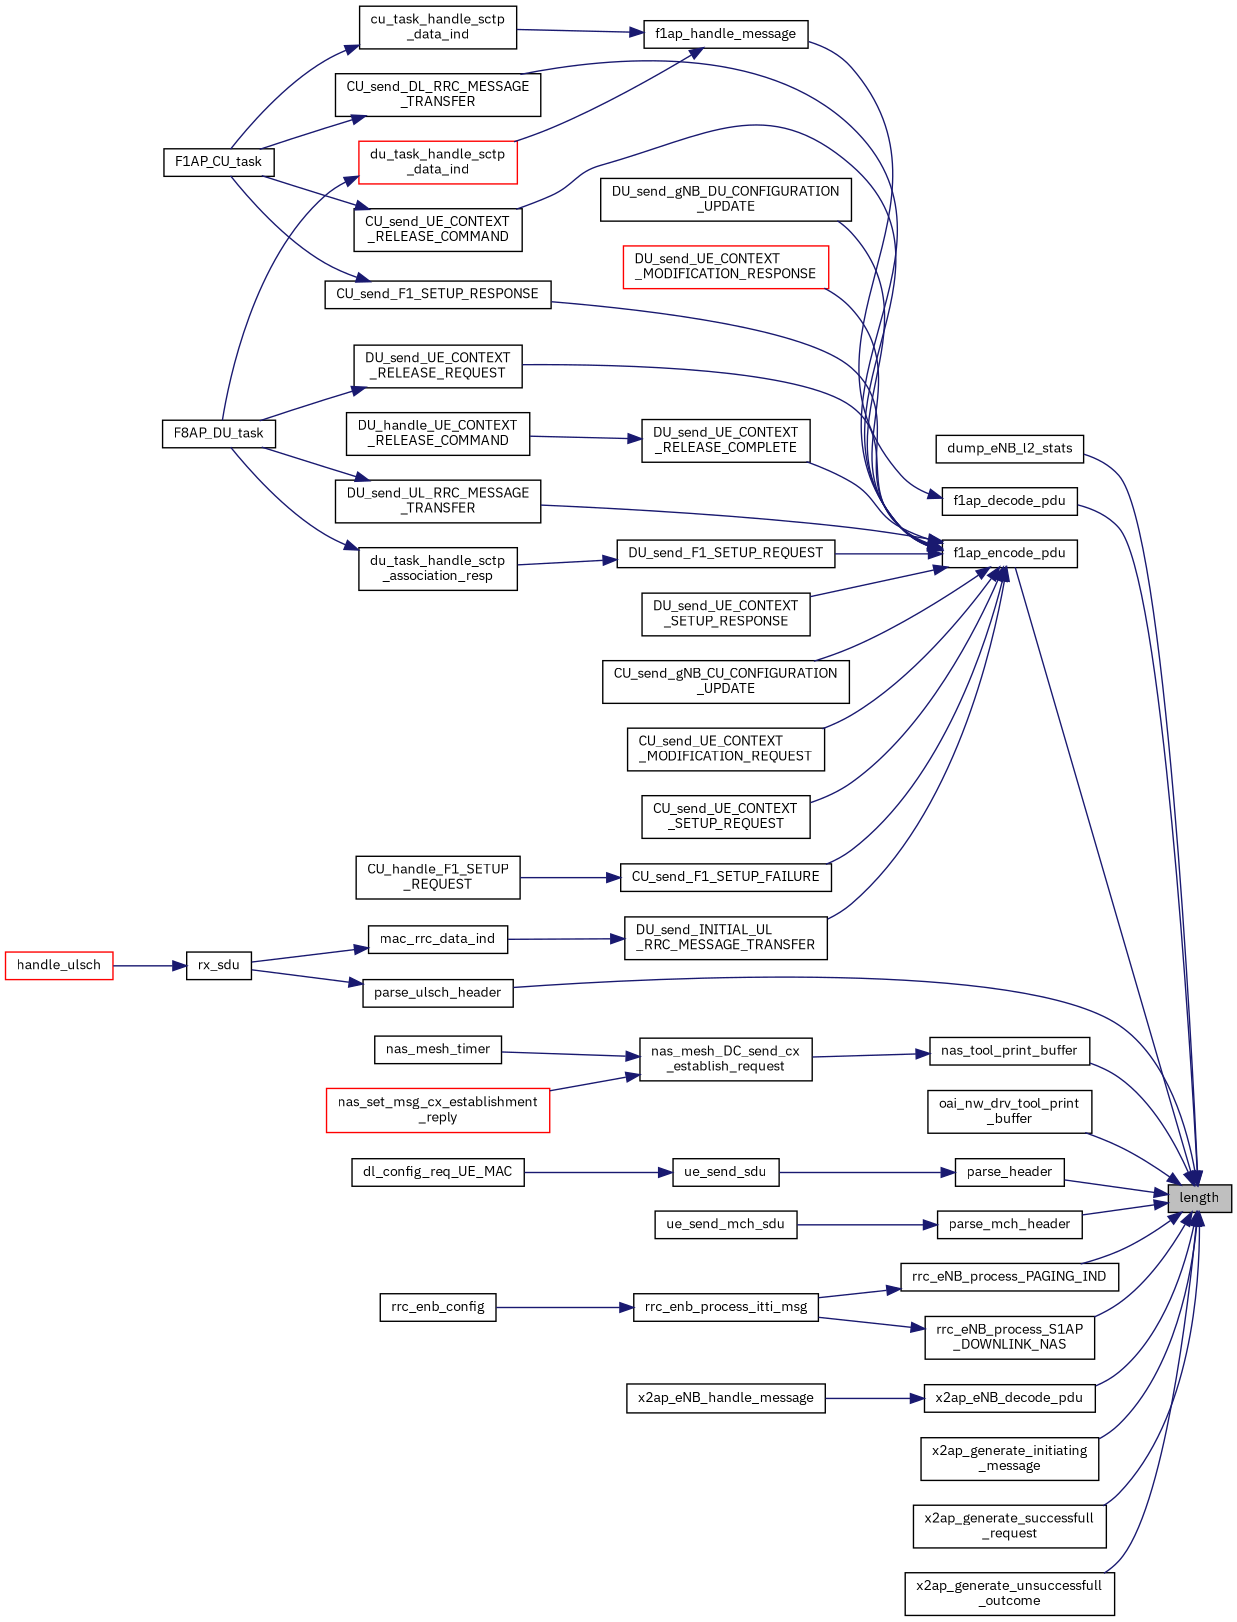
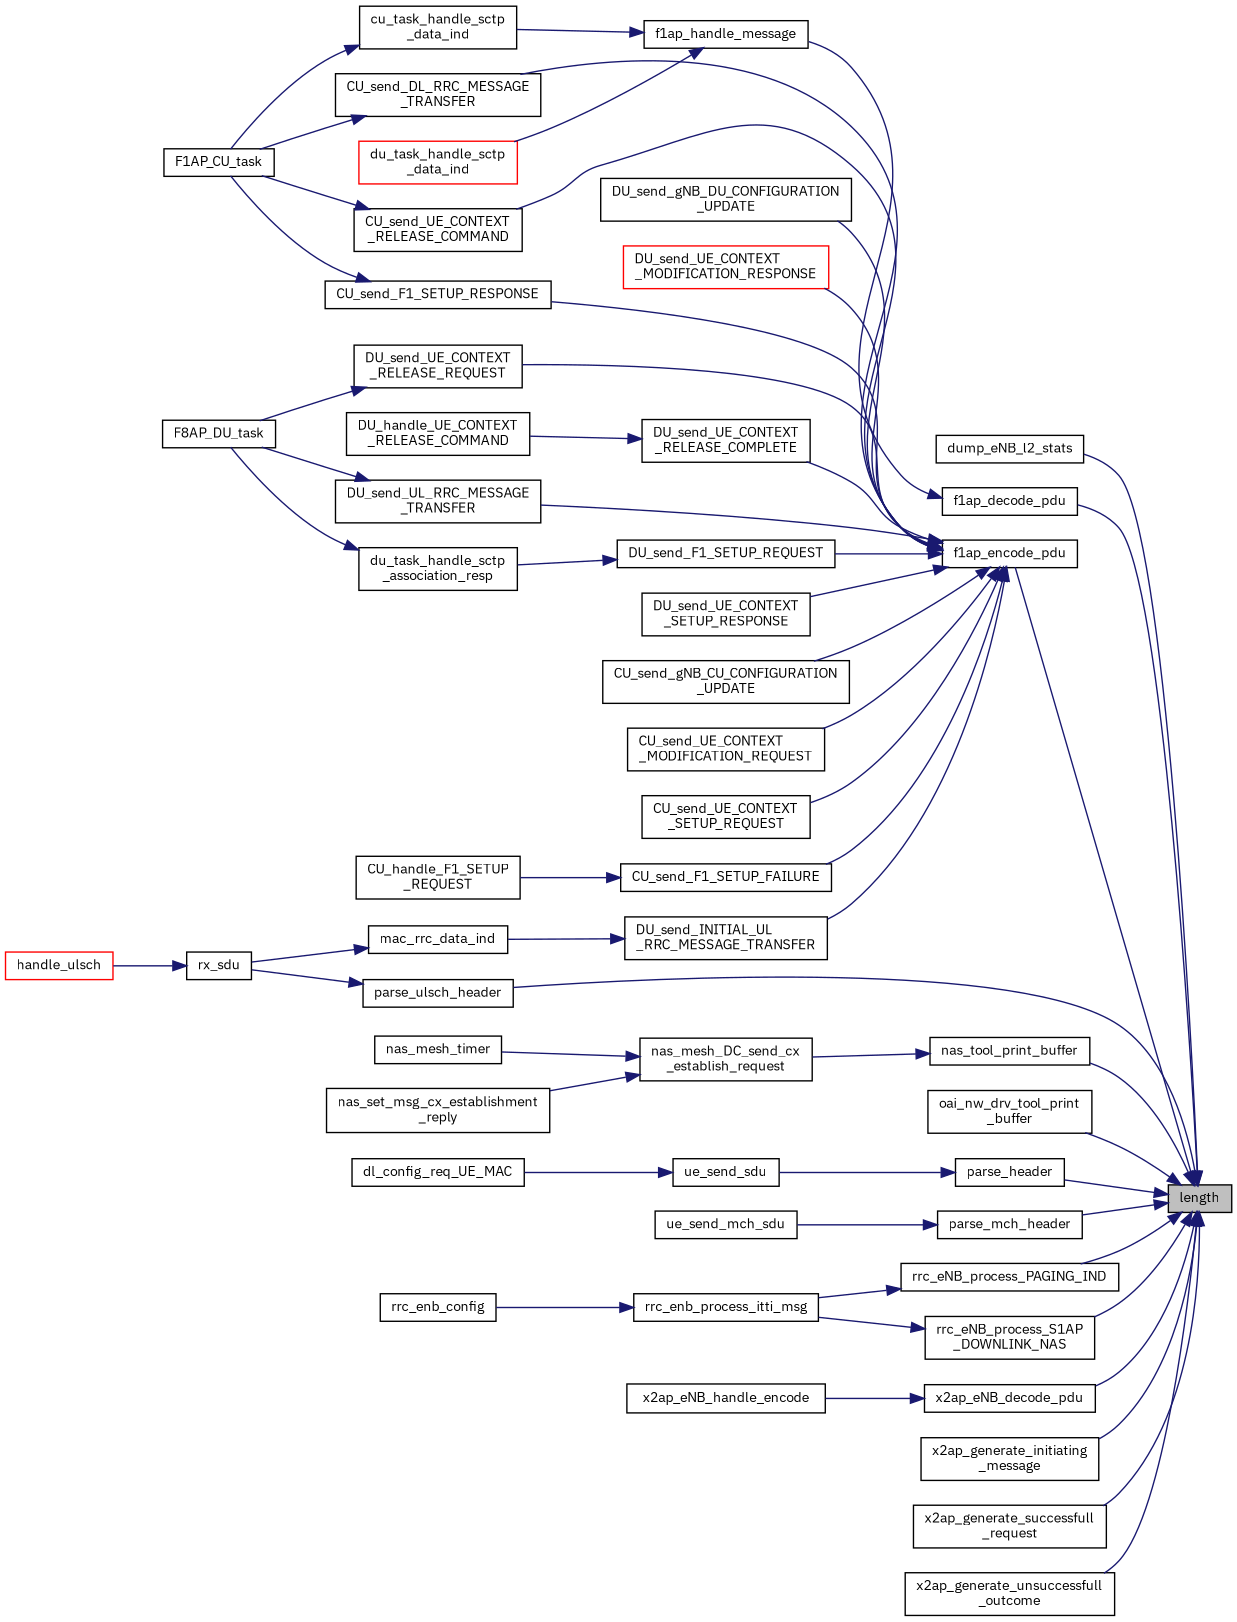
(261, 288) -> none
(438, 1110) -> (438, 1110)
(726, 1398) -> (726, 1398)
